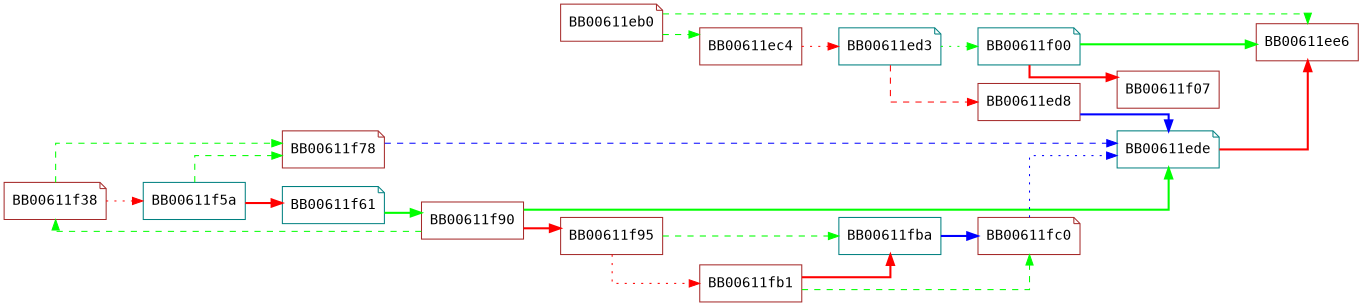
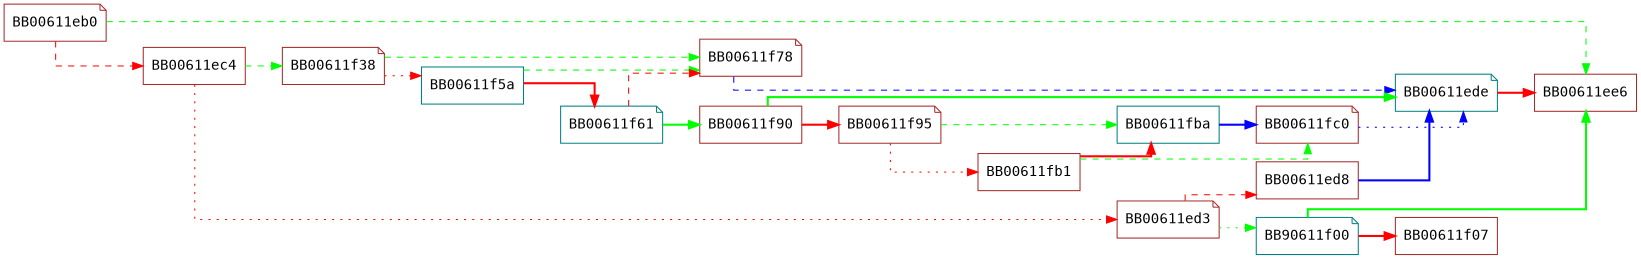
(676, 35) -> (82, 66)
(890, 46) -> (1168, 220)
(1029, 46) -> (1307, 236)
none -> (629, 78)
(238, 231) -> (258, 66)
(612, 236) -> (890, 125)
